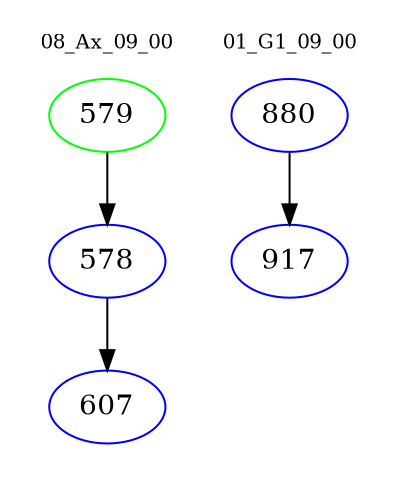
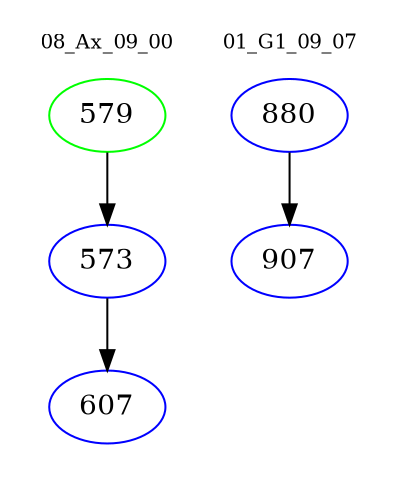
(291, 44) -> (291, 44)
(107, 261) -> (107, 261)
(290, 261) -> (290, 261)
